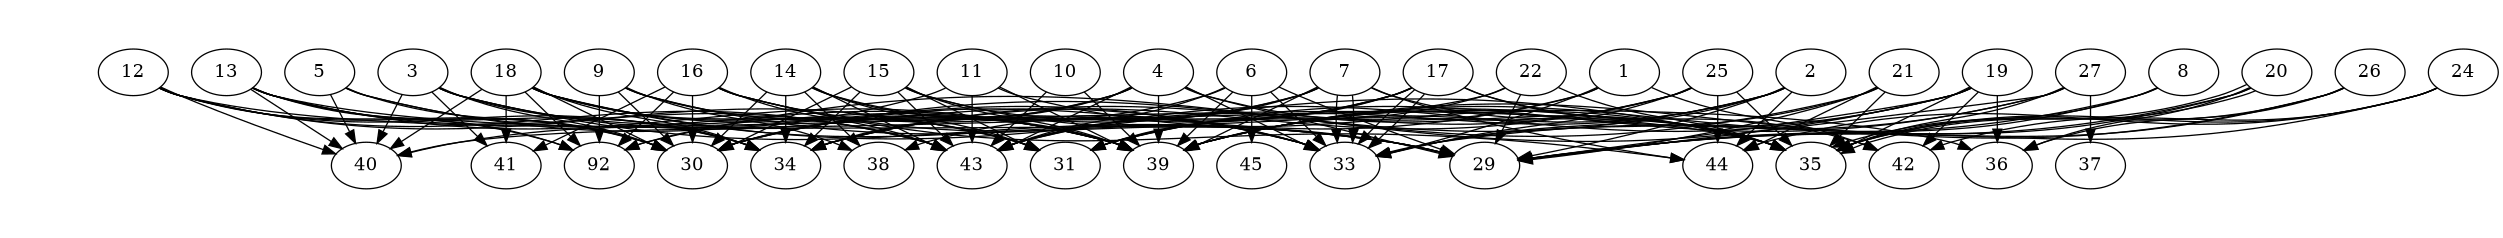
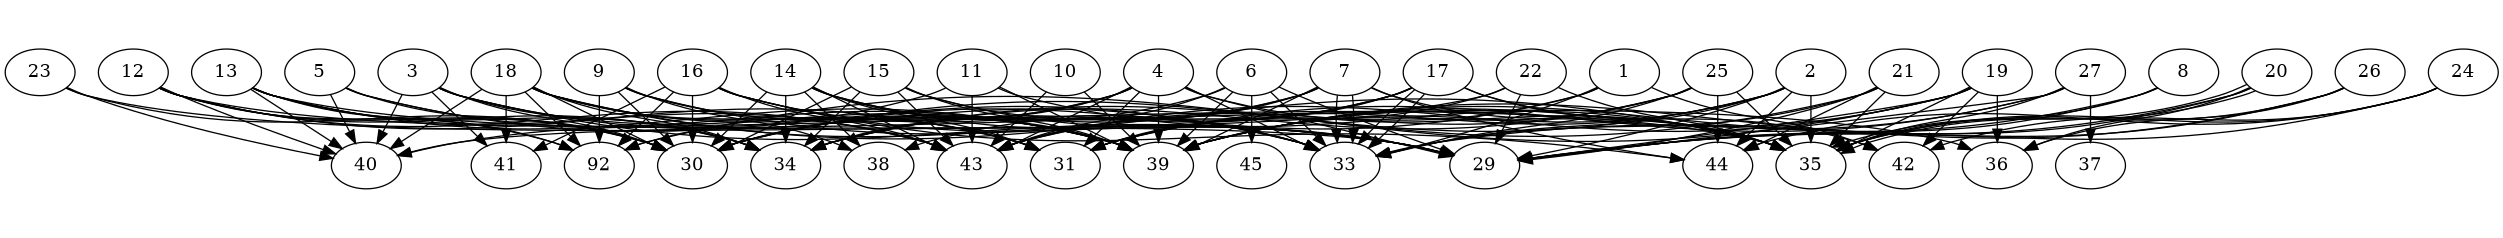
none -> (40, 72)
none -> (1811, 113)
(966, 116) -> (1117, 114)
none -> (1125, 128)
